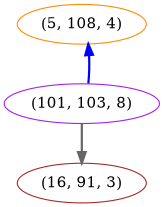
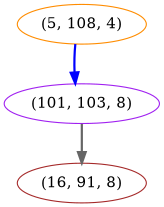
(89, 69) -> (74, 58)
(82, 183) -> (82, 183)
